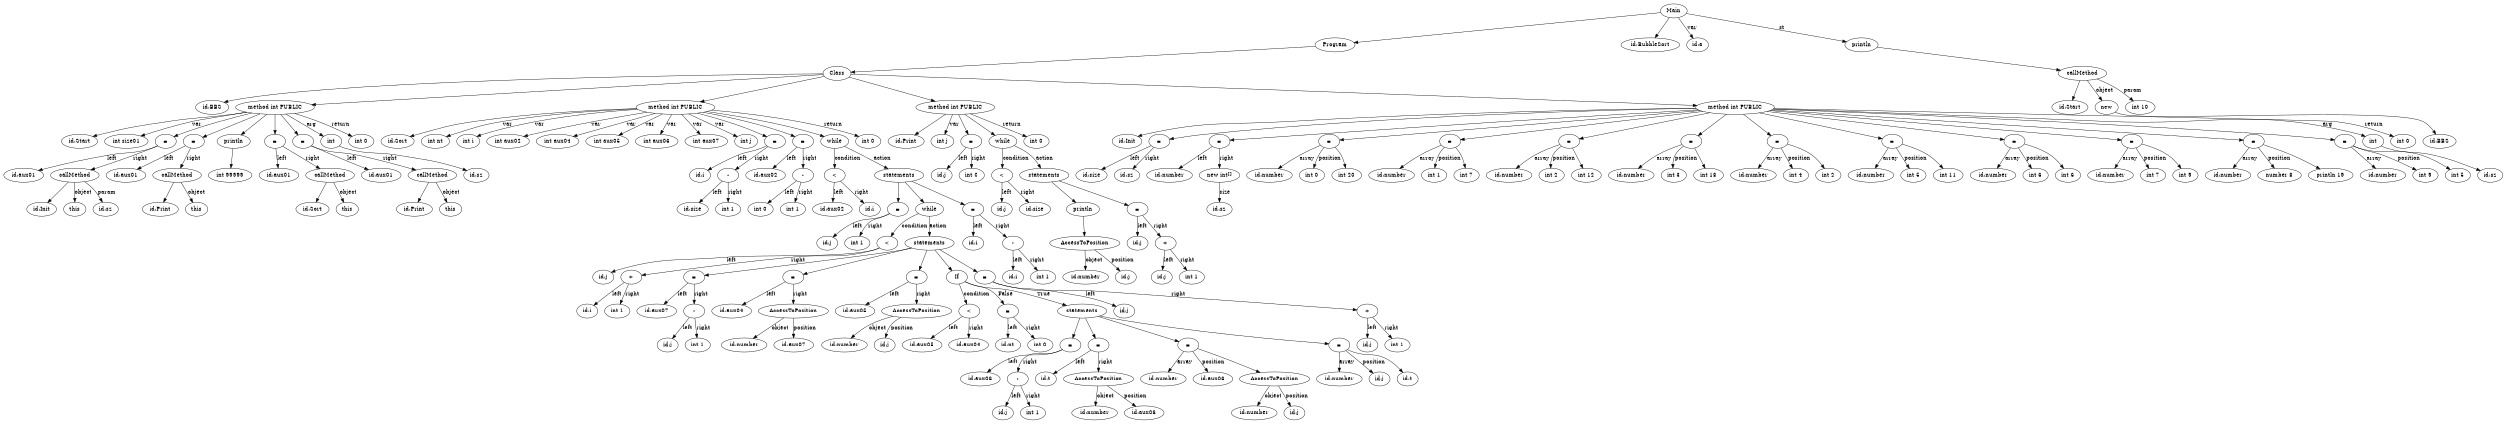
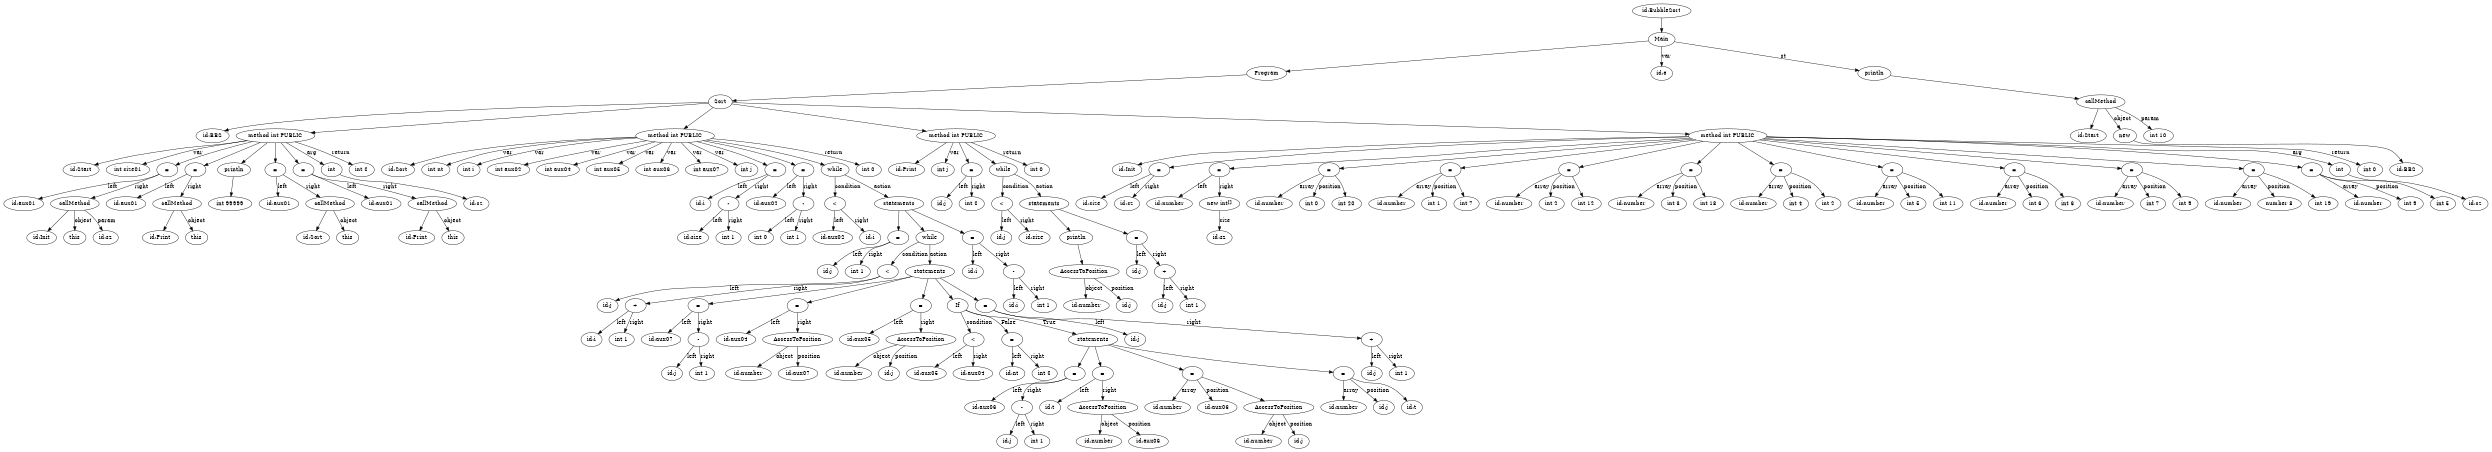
(1663, 26) -> (1662, 23)
(837, 73) -> (720, 102)
(2331, 175) -> (2323, 204)
